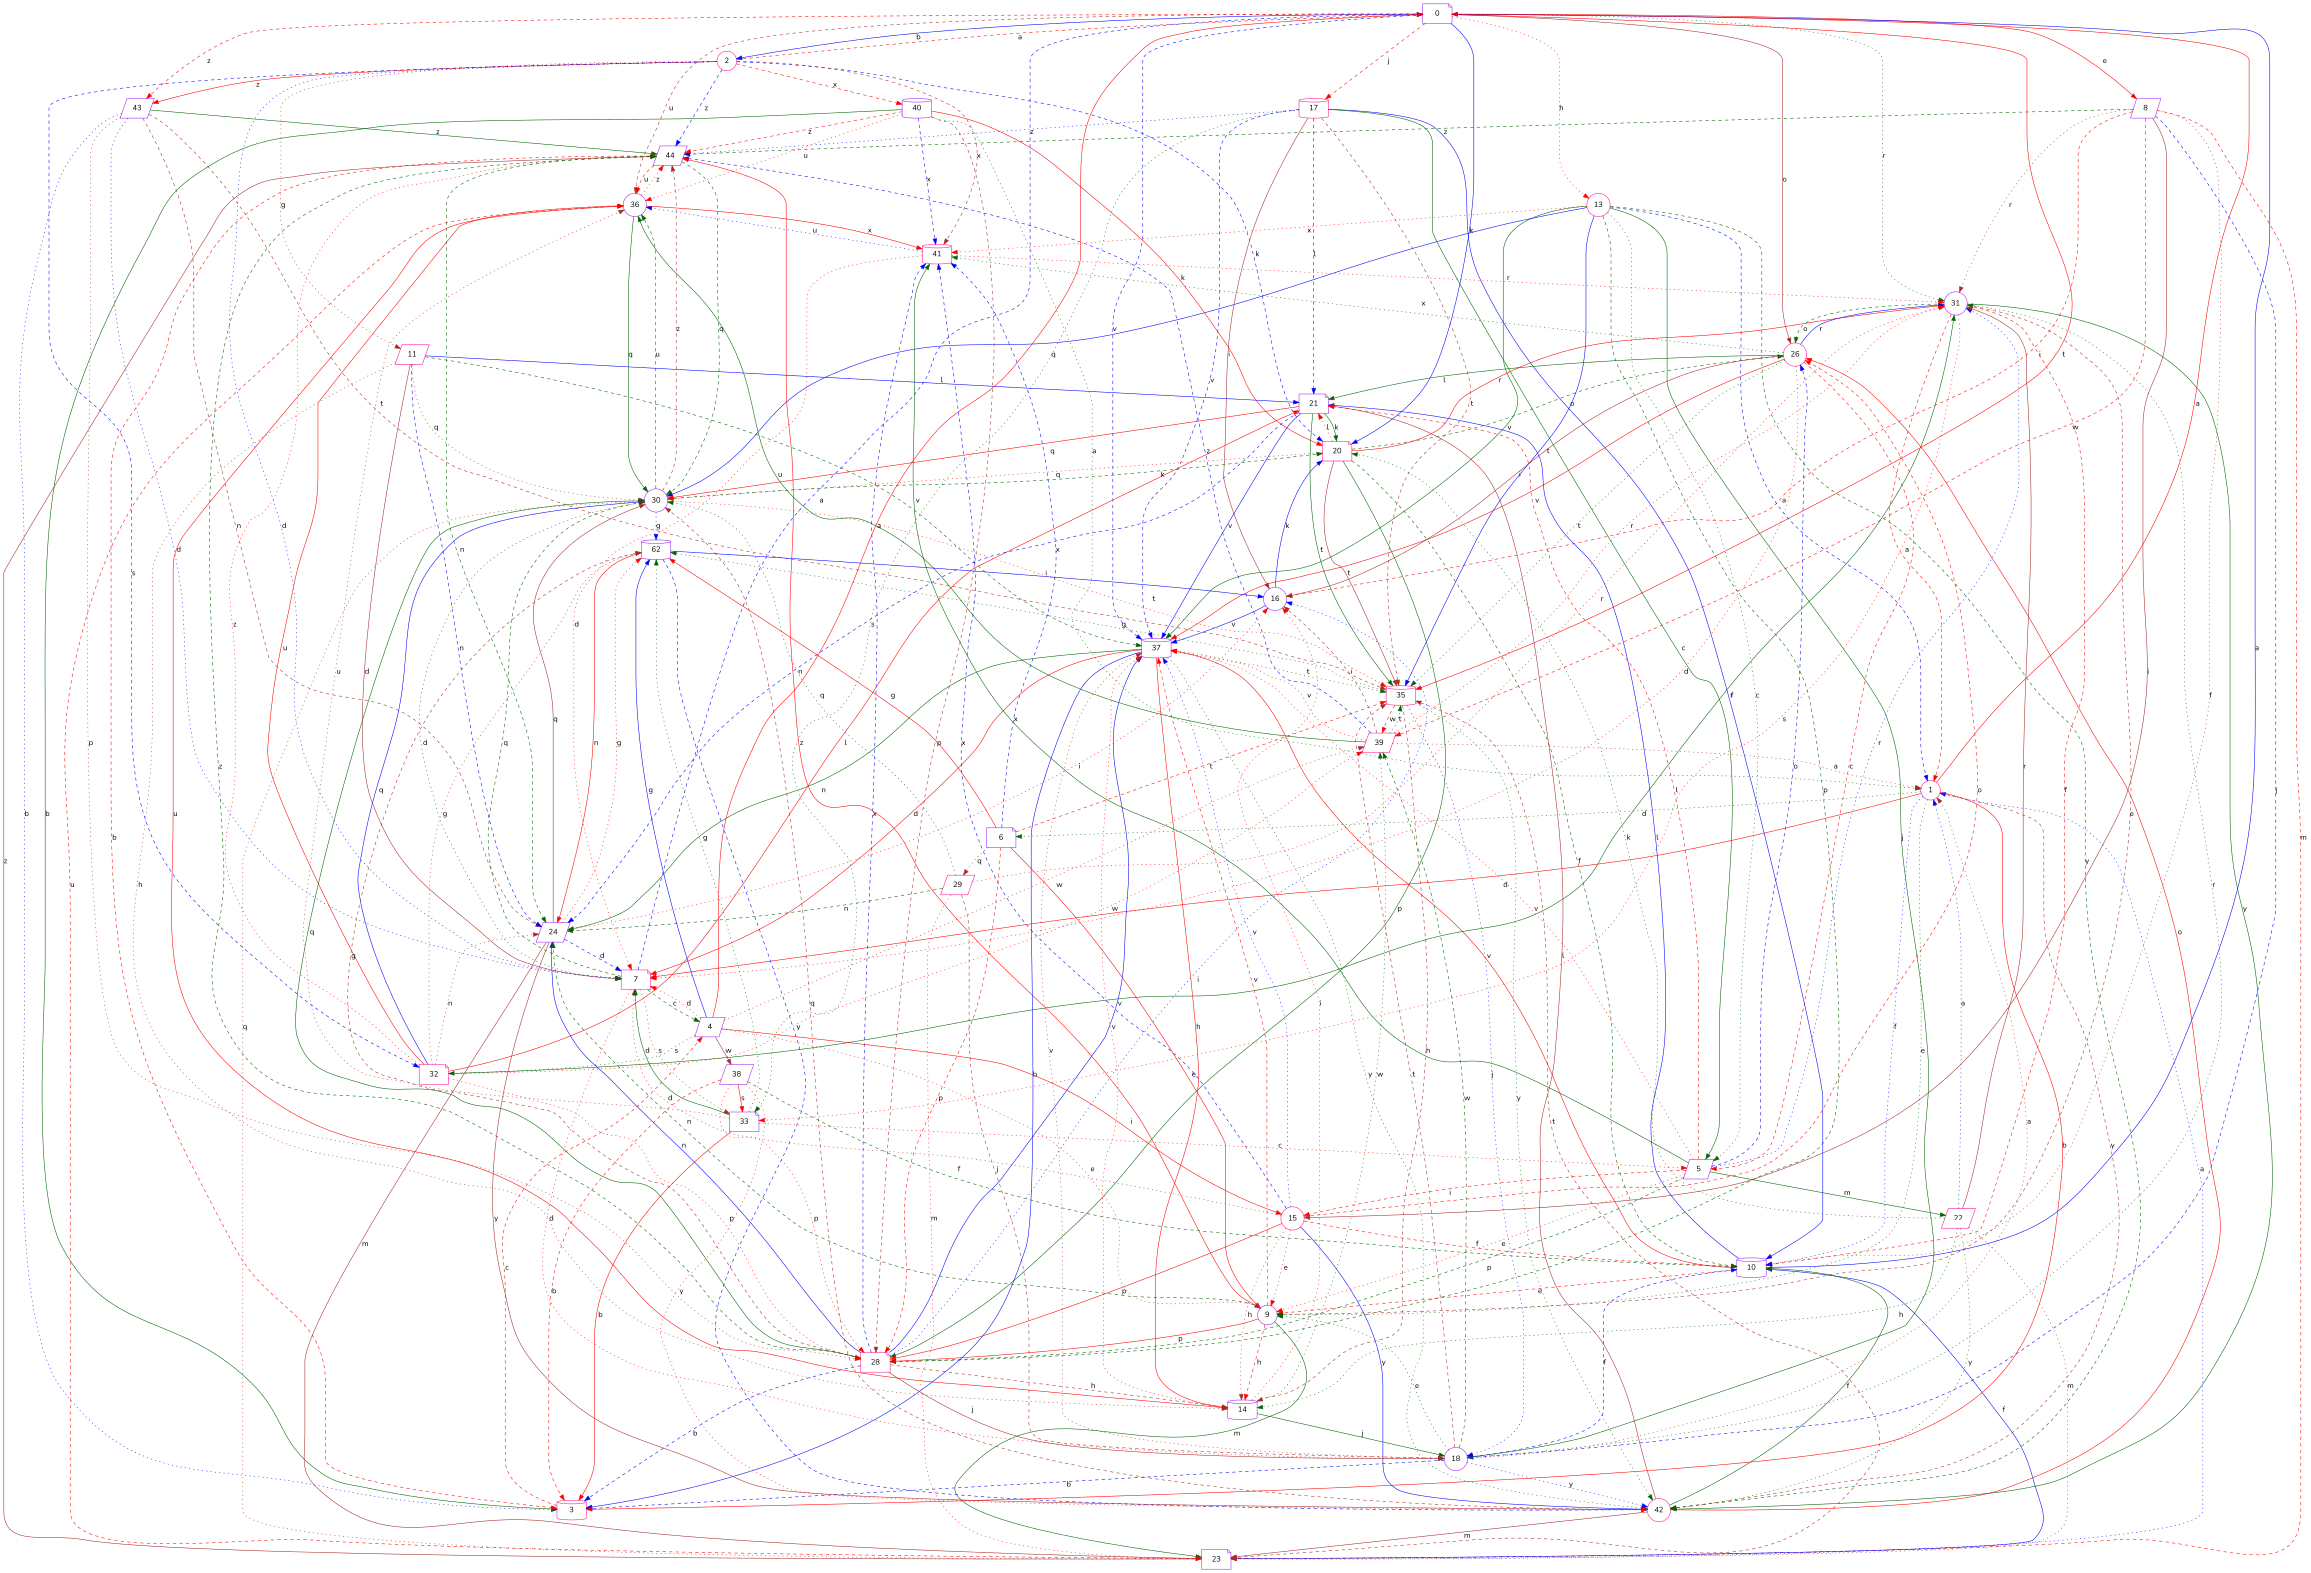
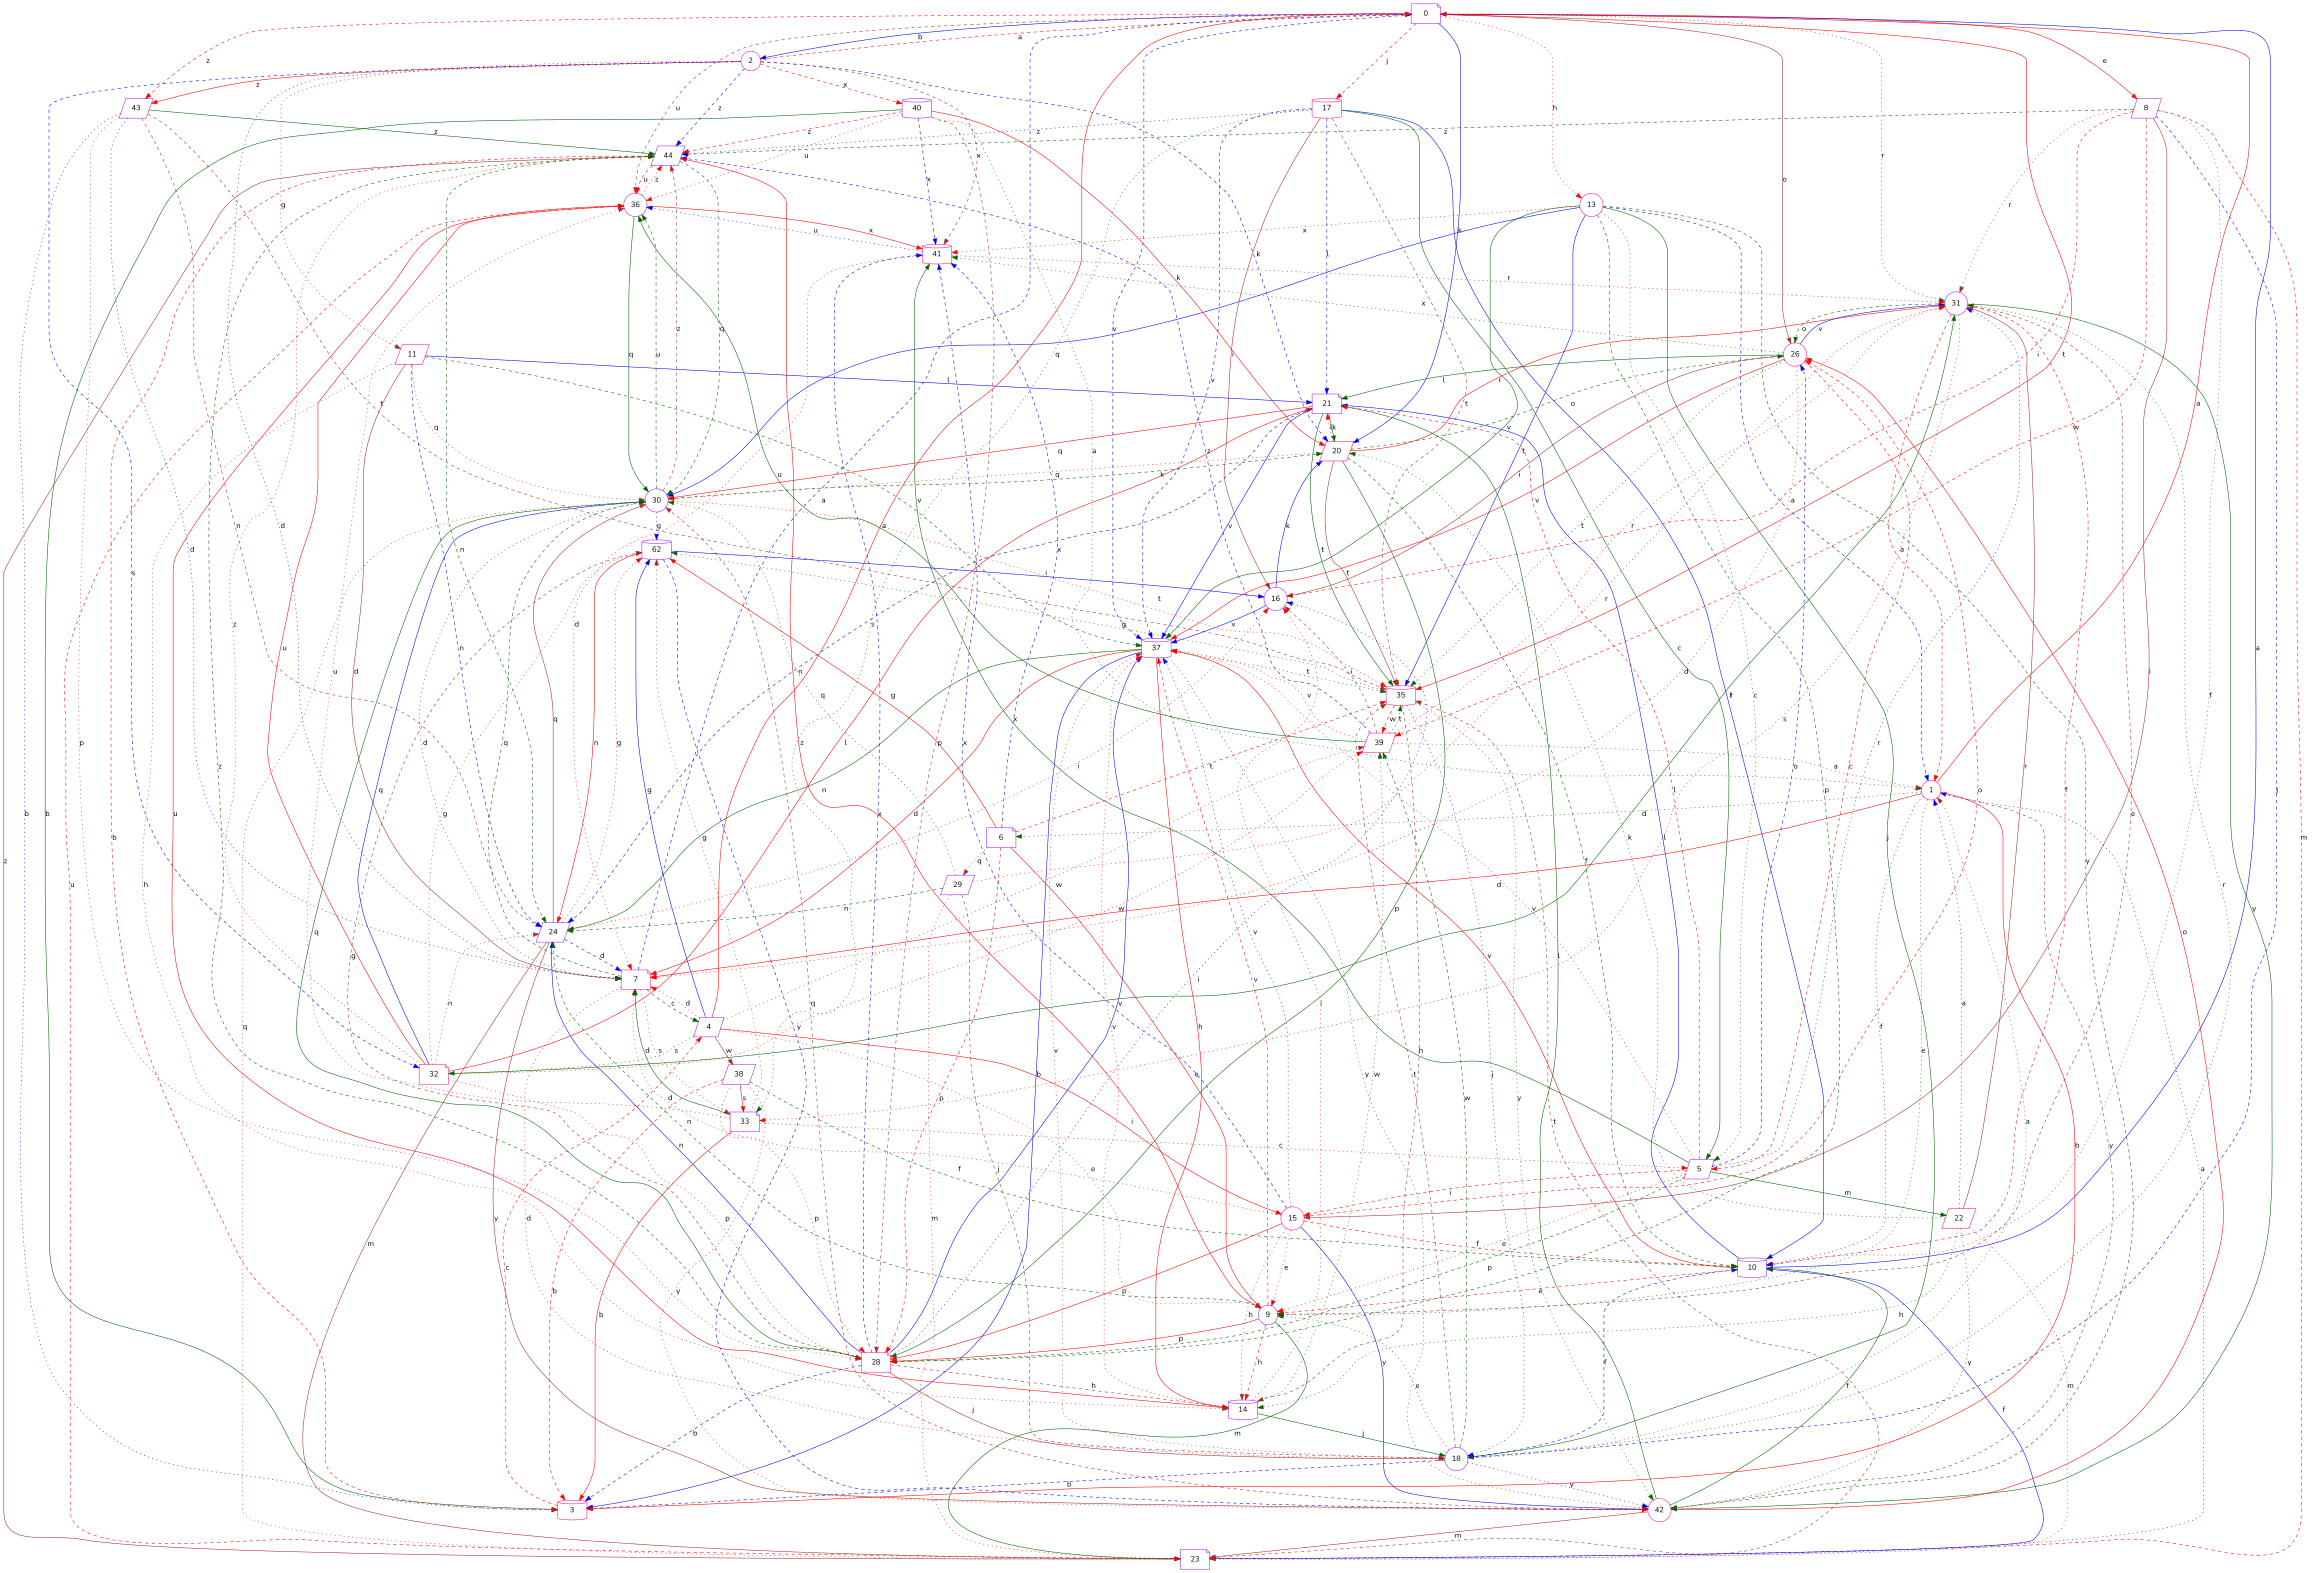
(1821, 329) -> (1821, 329)
(1337, 451) -> (1337, 451)
(700, 840) -> (700, 841)
(958, 885) -> (958, 885)
(1563, 912) -> (1557, 919)
